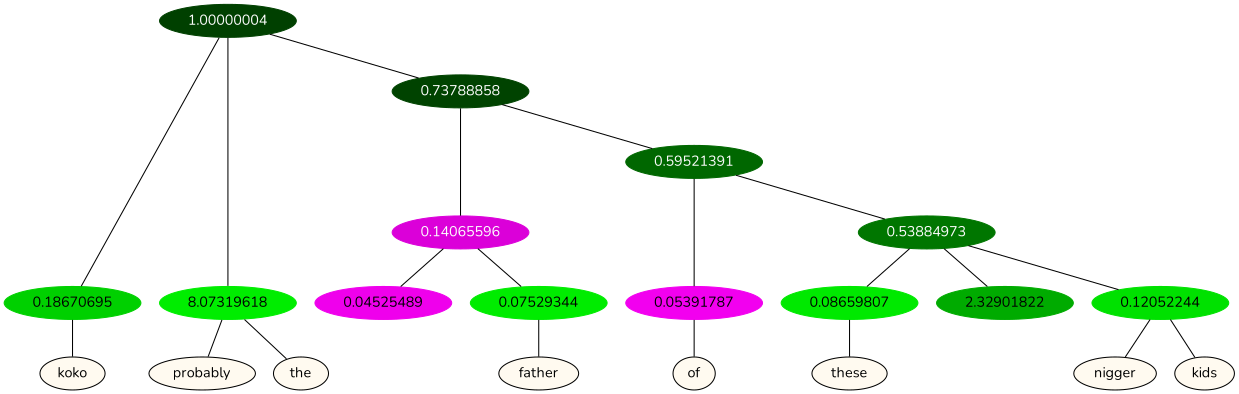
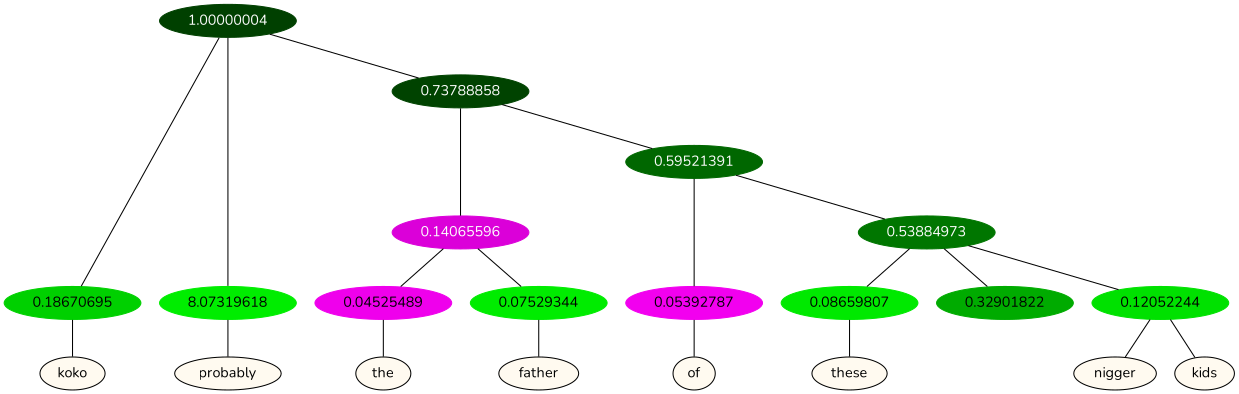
(694, 303) -> (694, 303)
(1005, 303) -> (1005, 303)
(265, 339) -> (383, 338)
